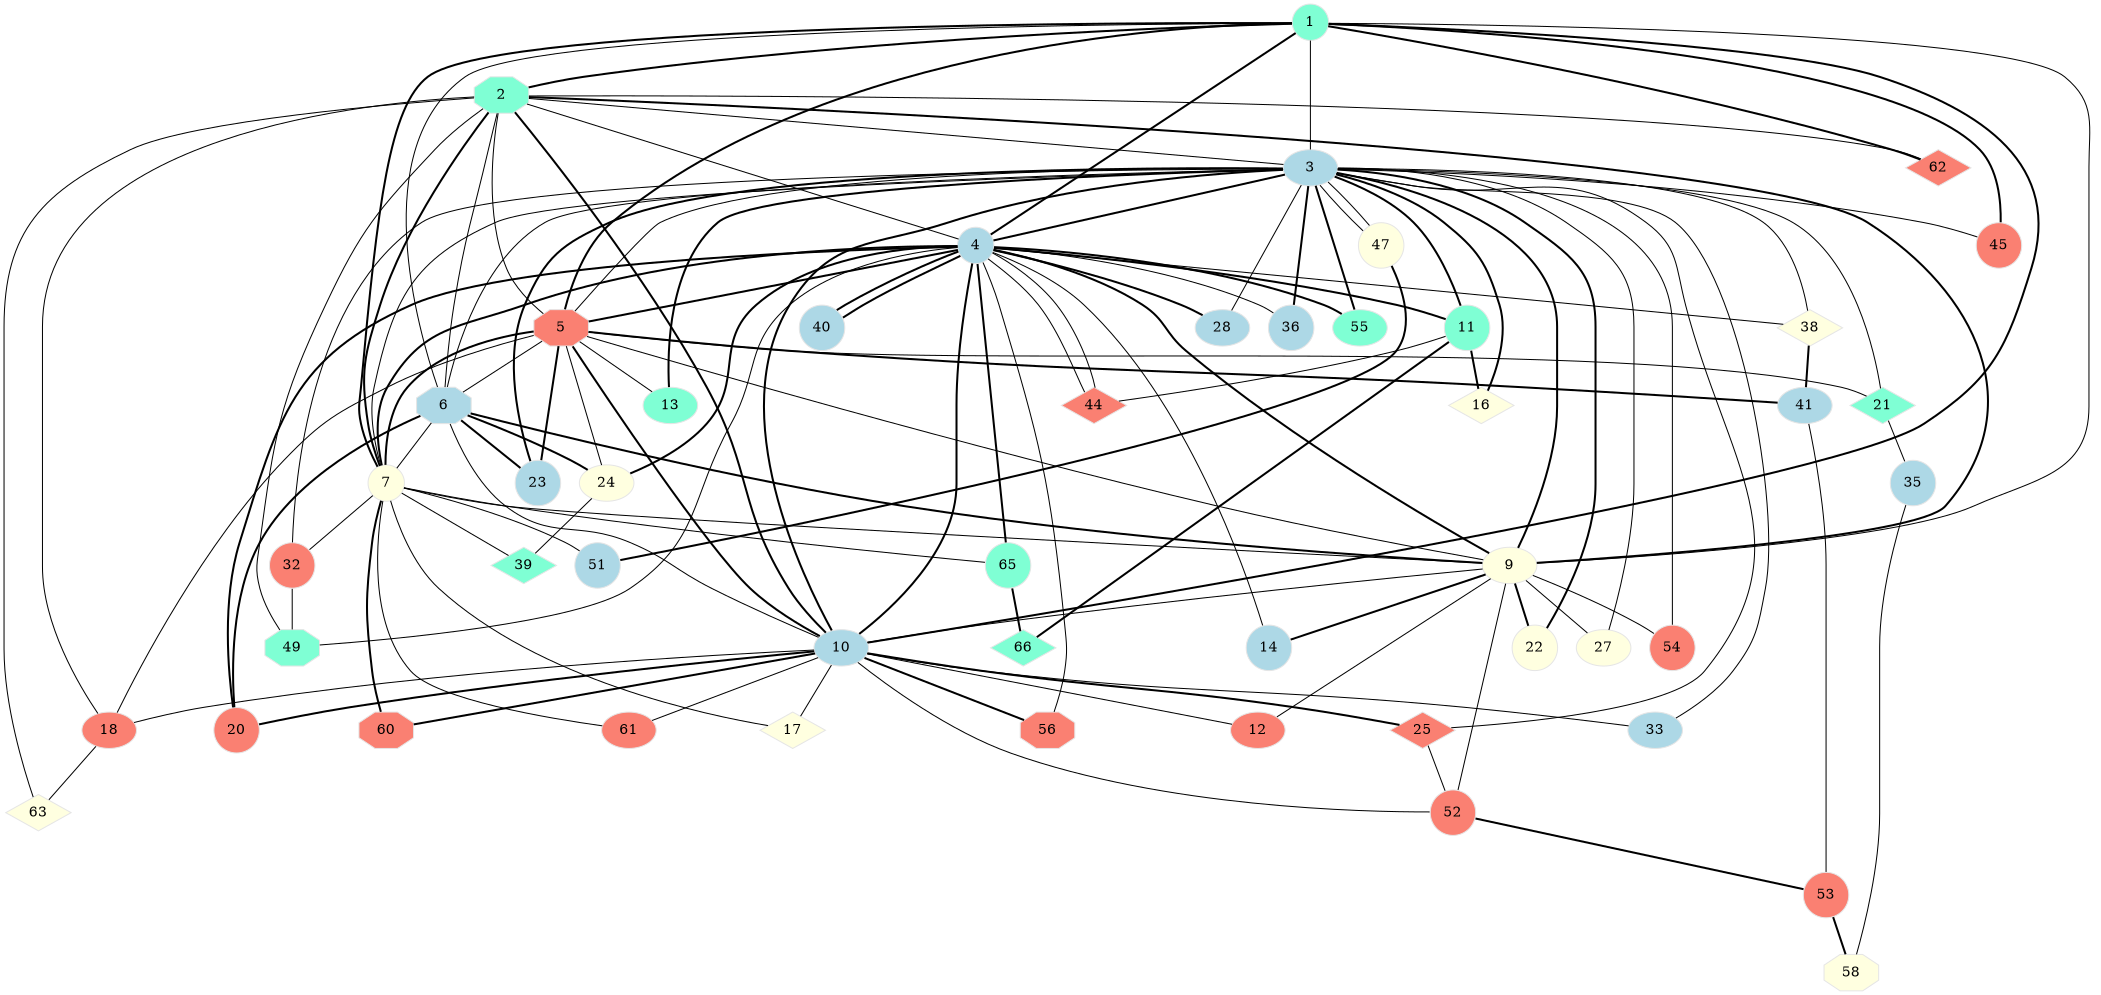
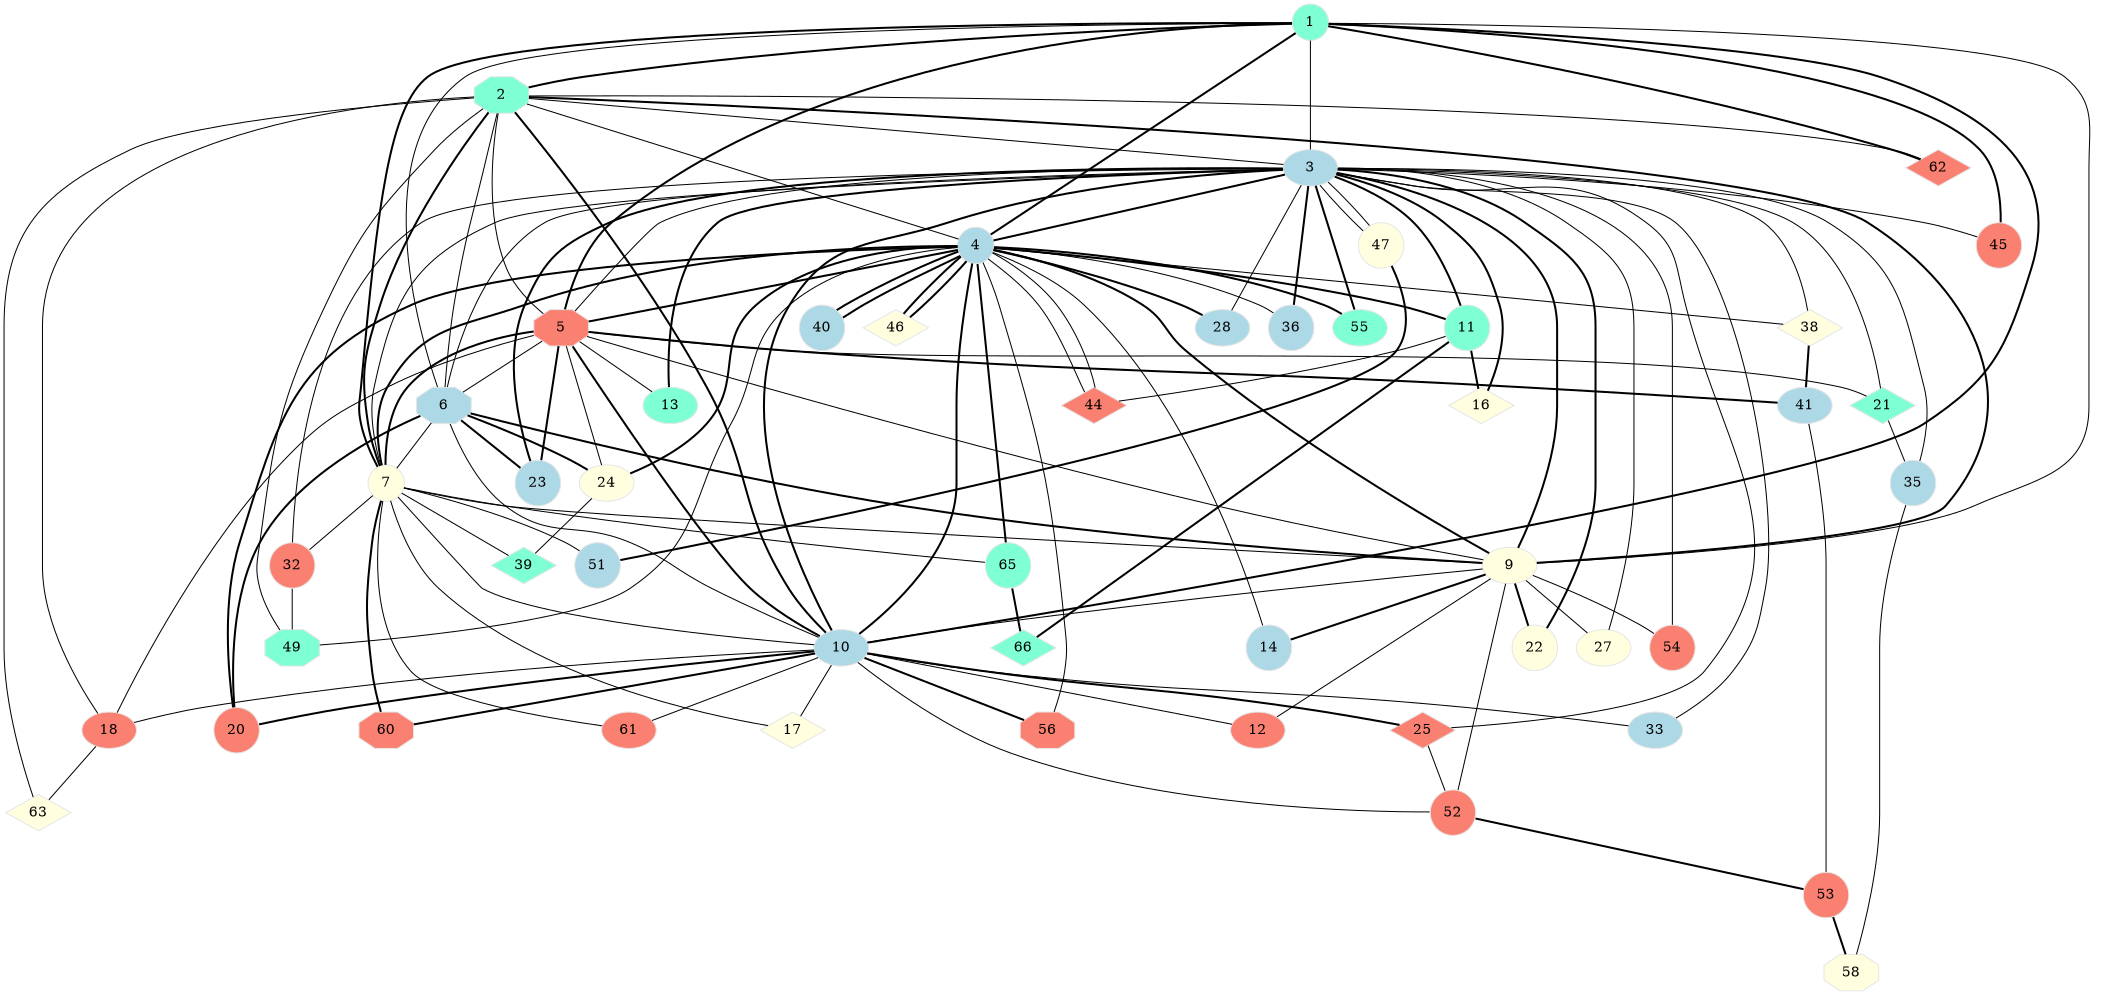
none -> (1814, 216)
none -> (896, 328)
none -> (585, 617)
